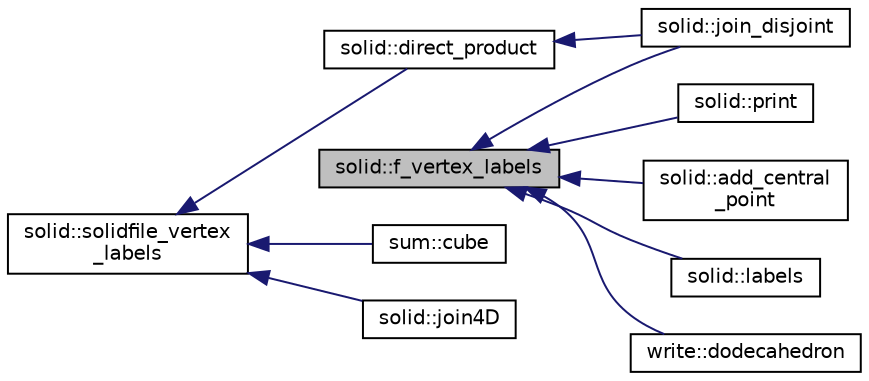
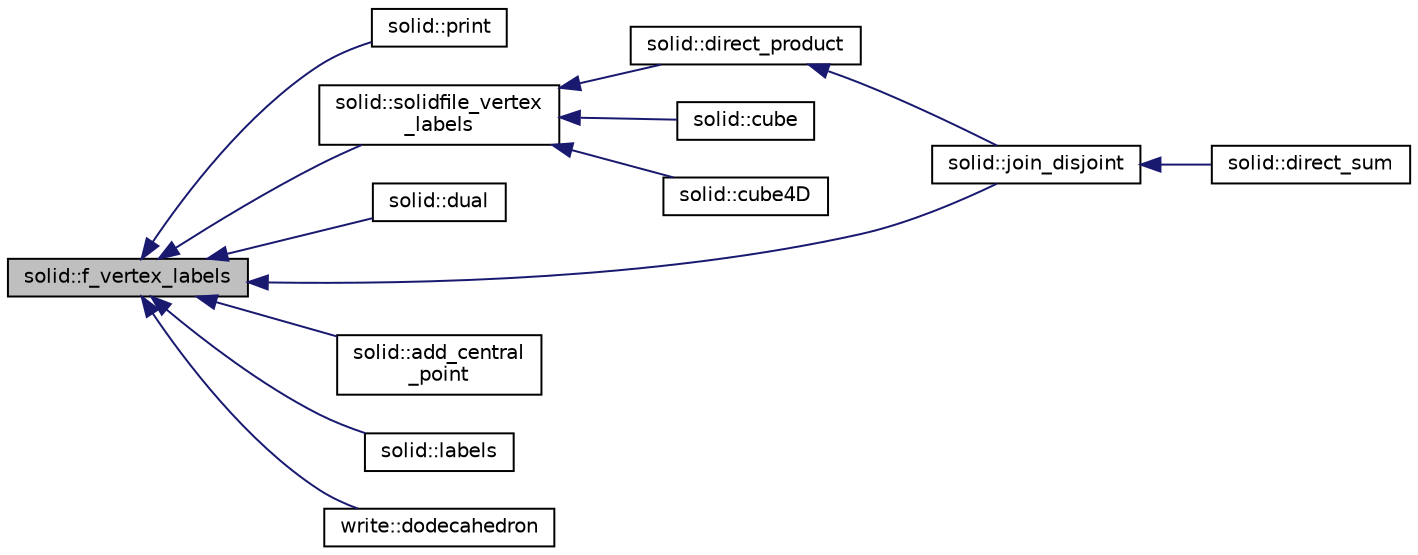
none -> (1311, 165)
none -> (267, 193)
none -> (439, 202)
(439, 244) -> (746, 121)
(439, 319) -> (746, 196)
